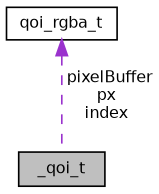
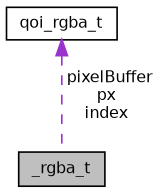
(62, 169) -> (62, 169)
